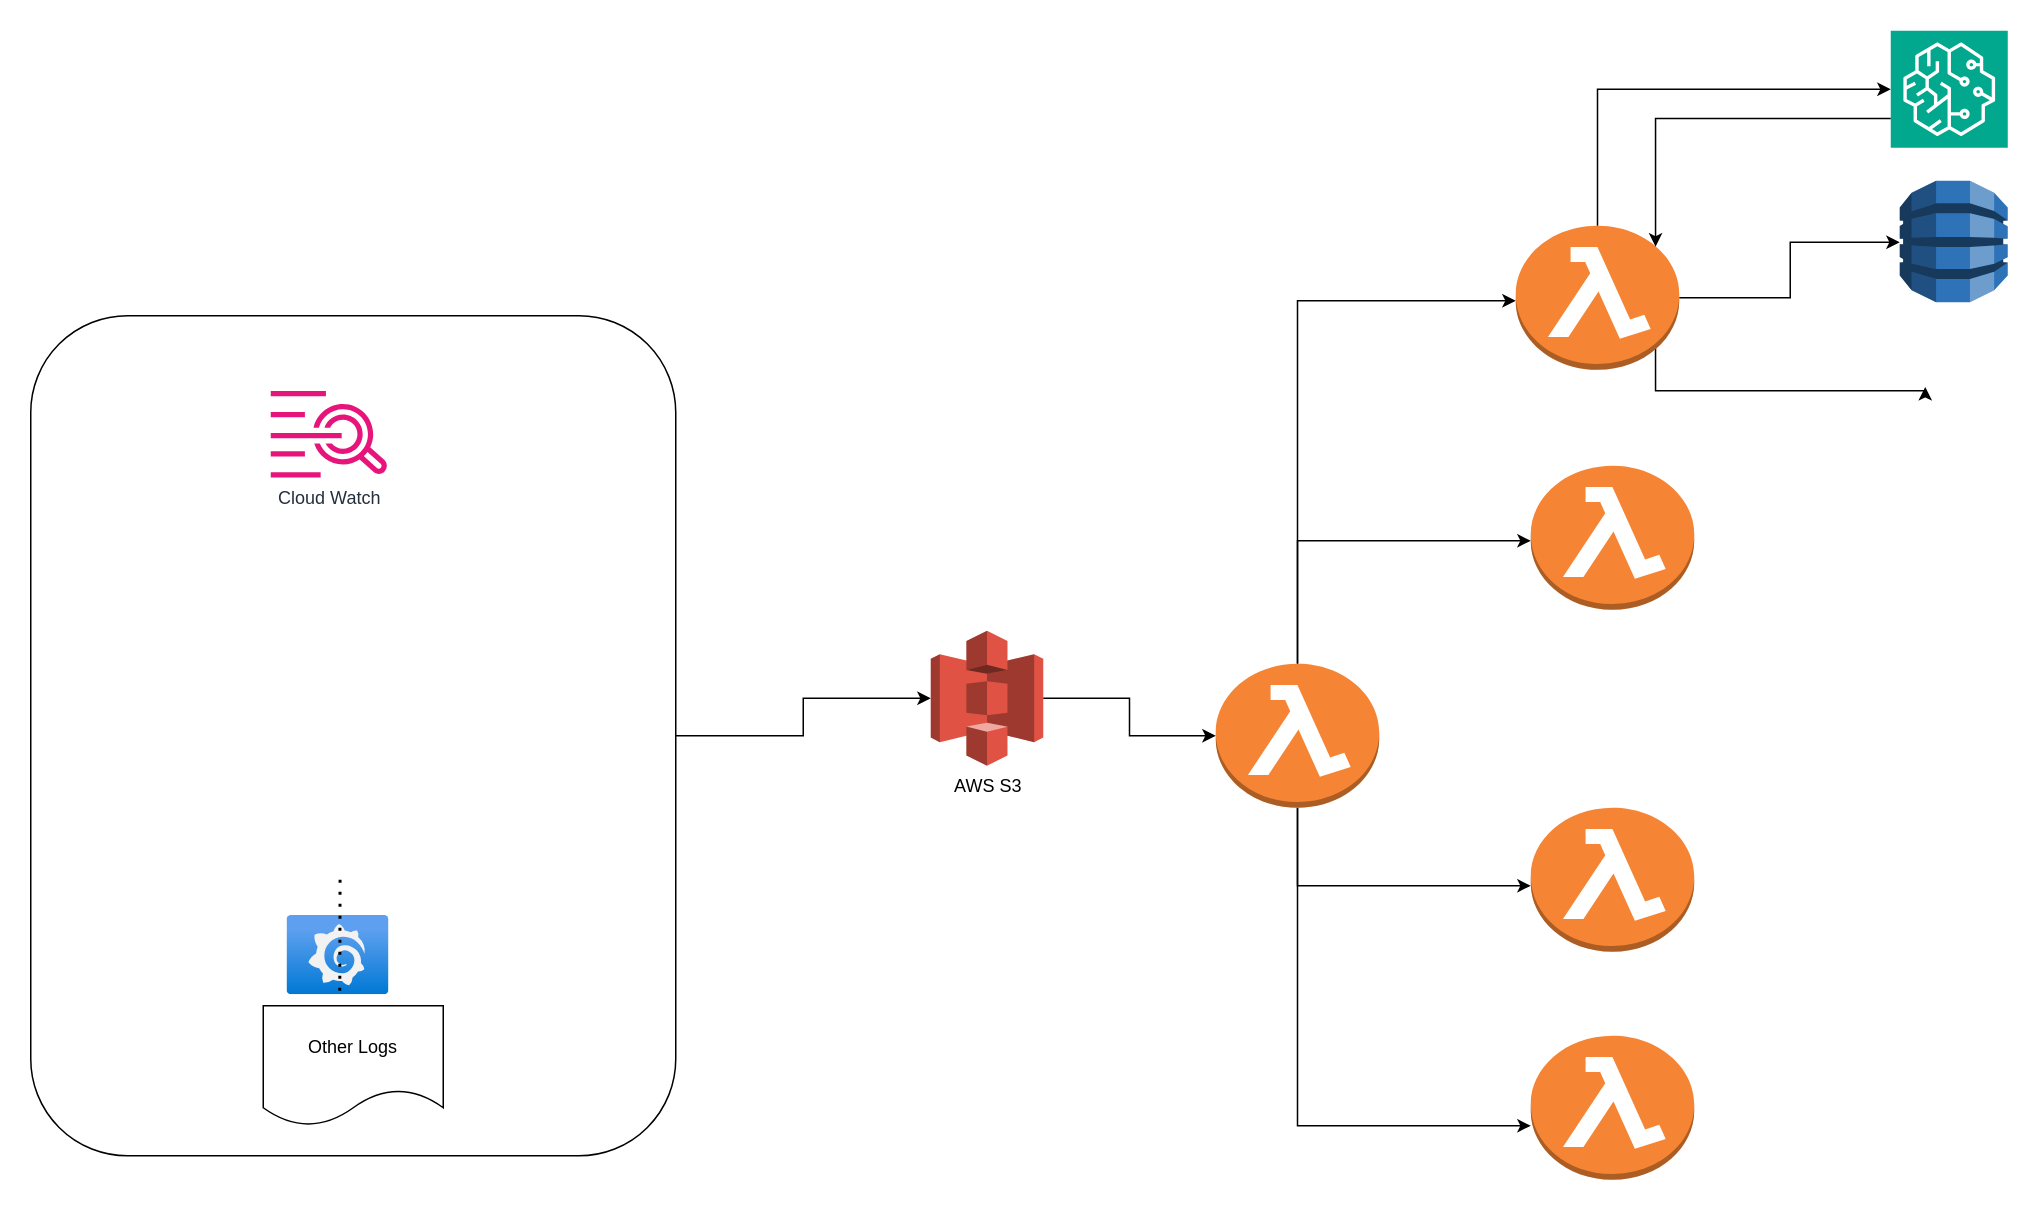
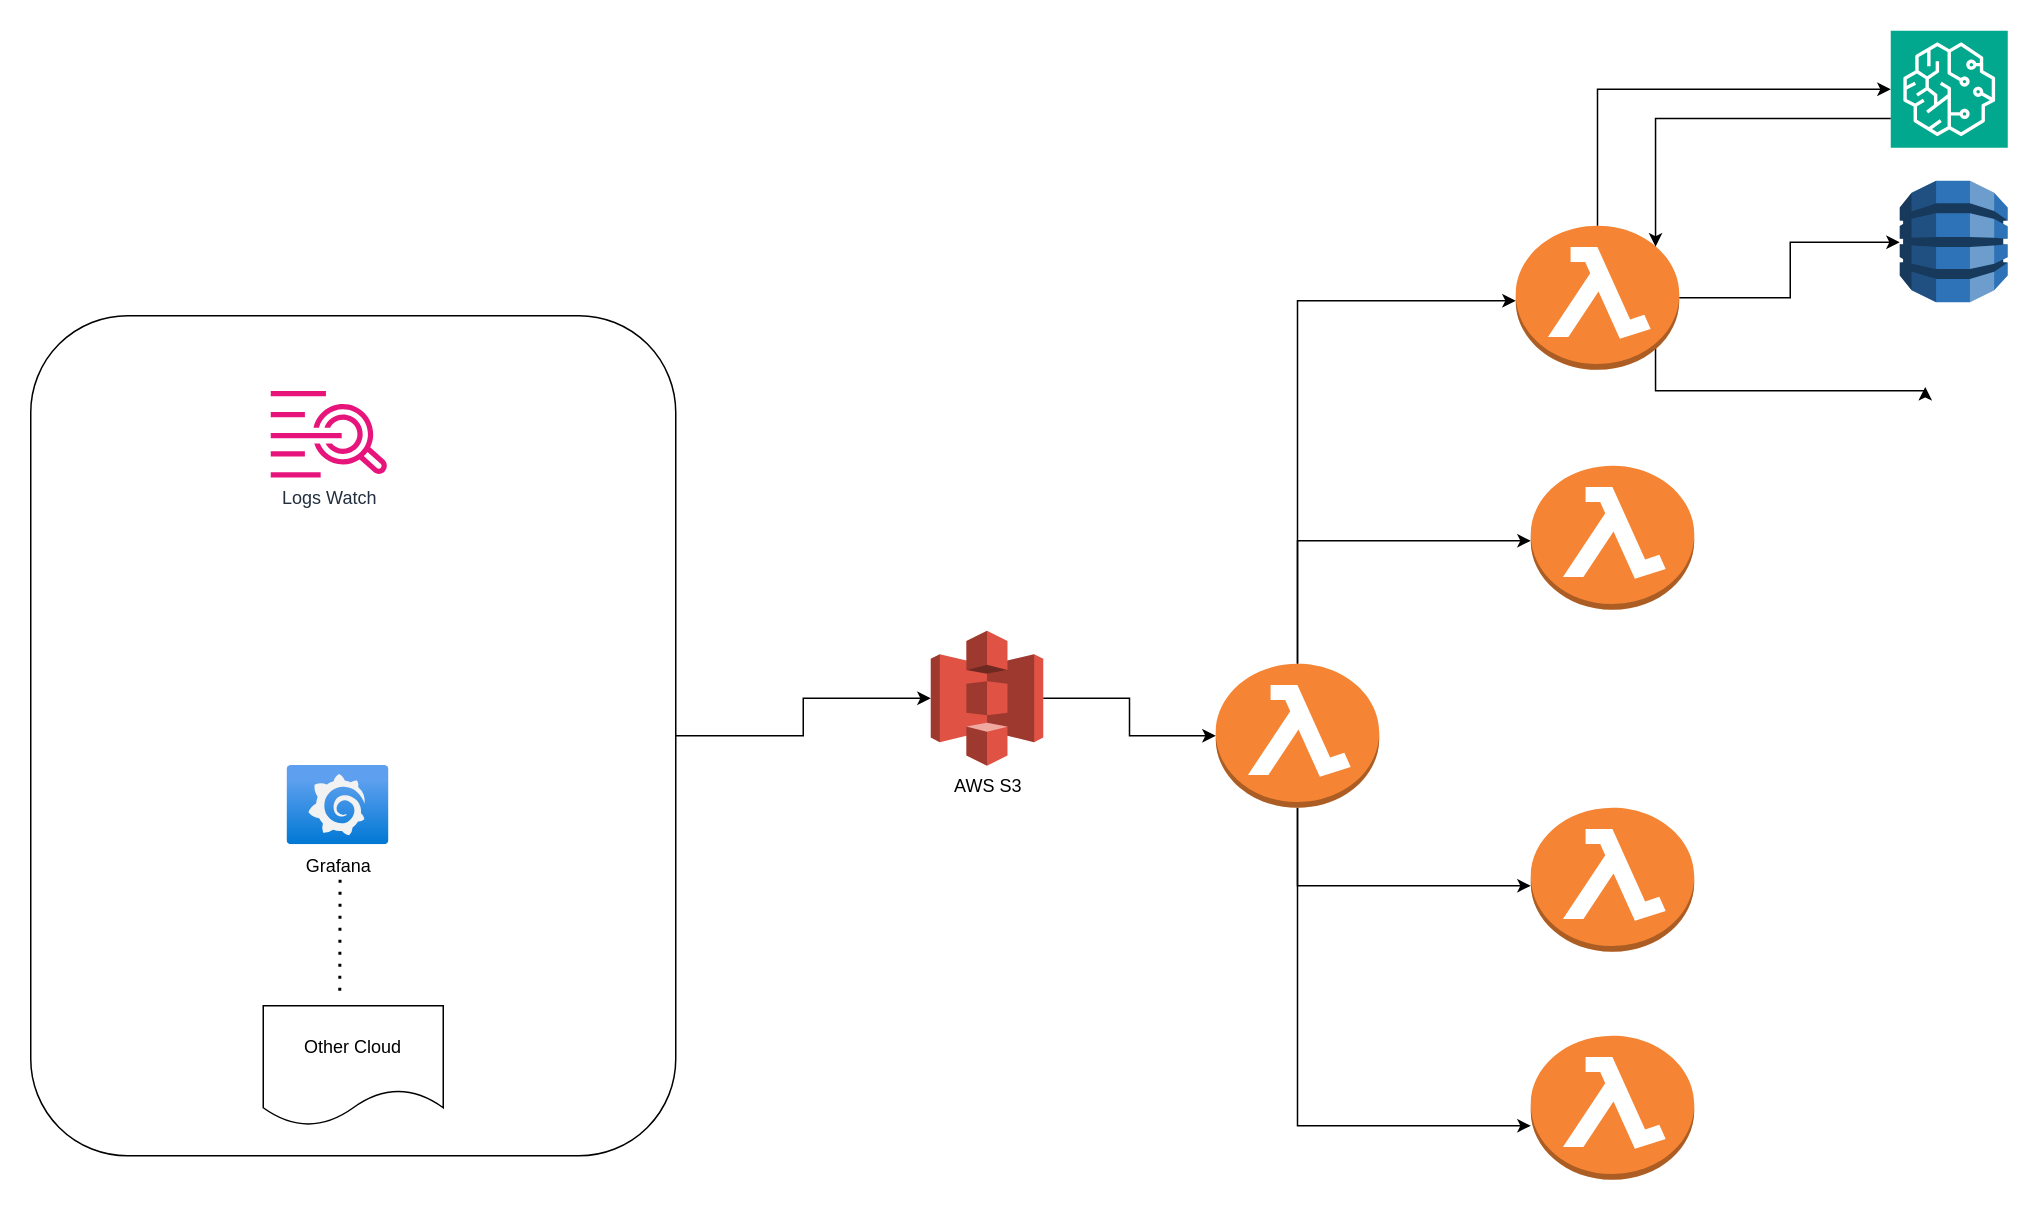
(330, 499) -> (330, 499)
(338, 955) -> (338, 805)
(353, 1048) -> (353, 1048)
